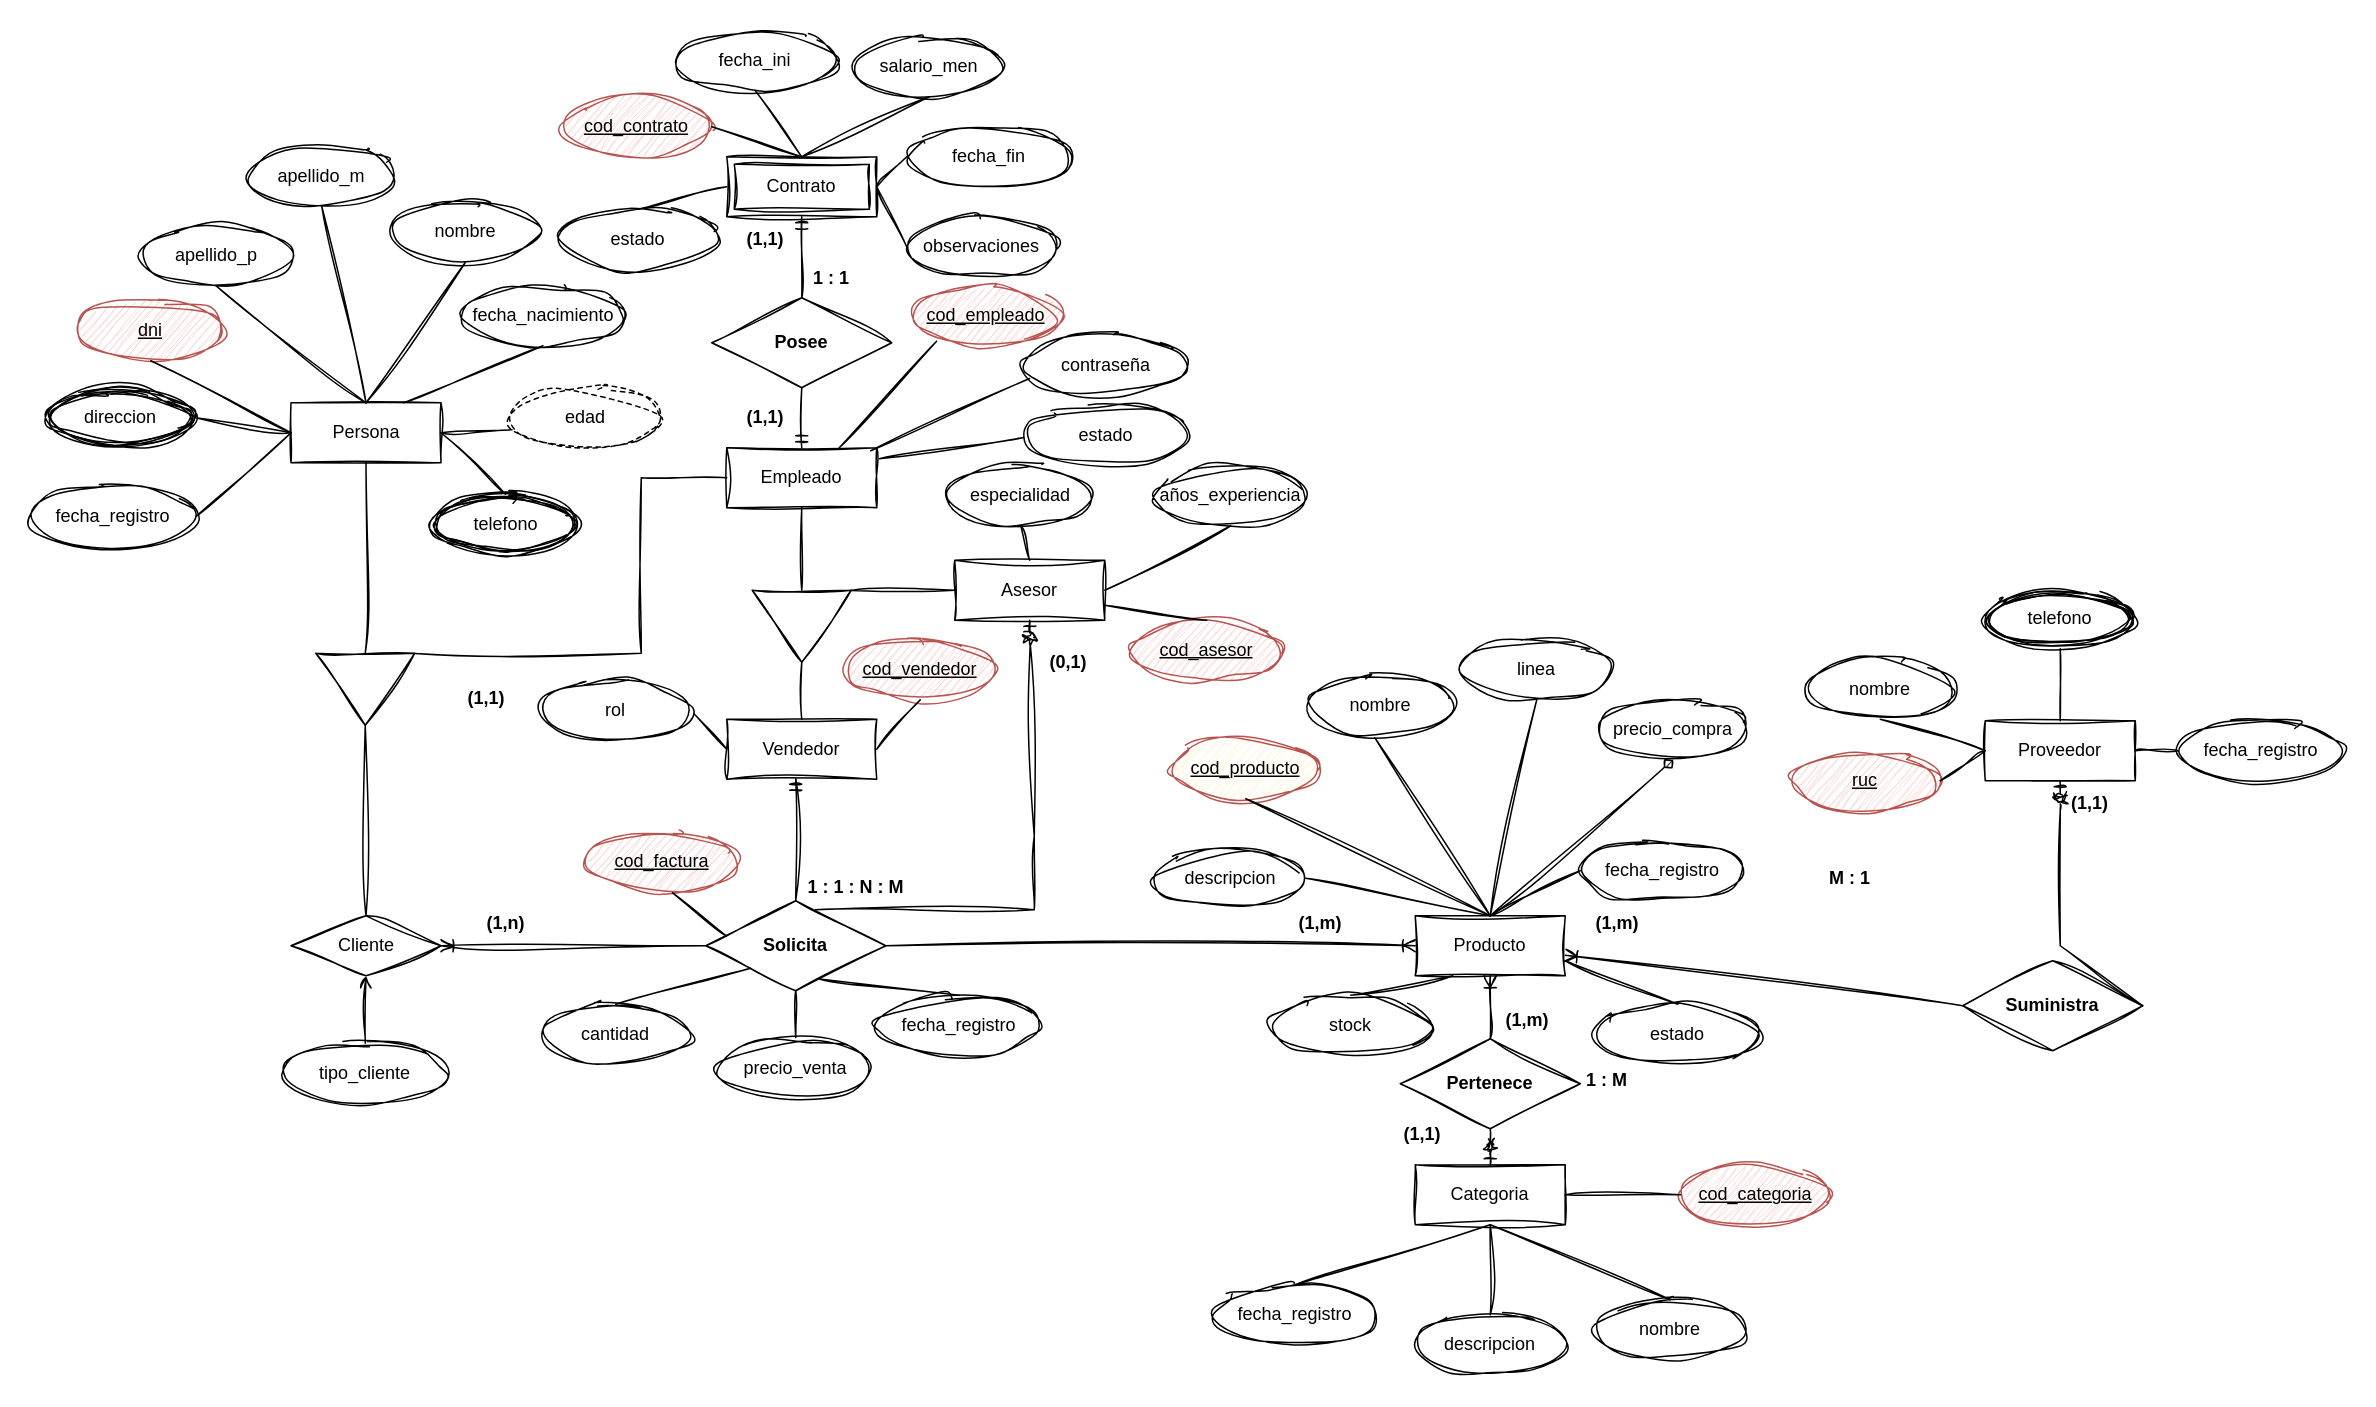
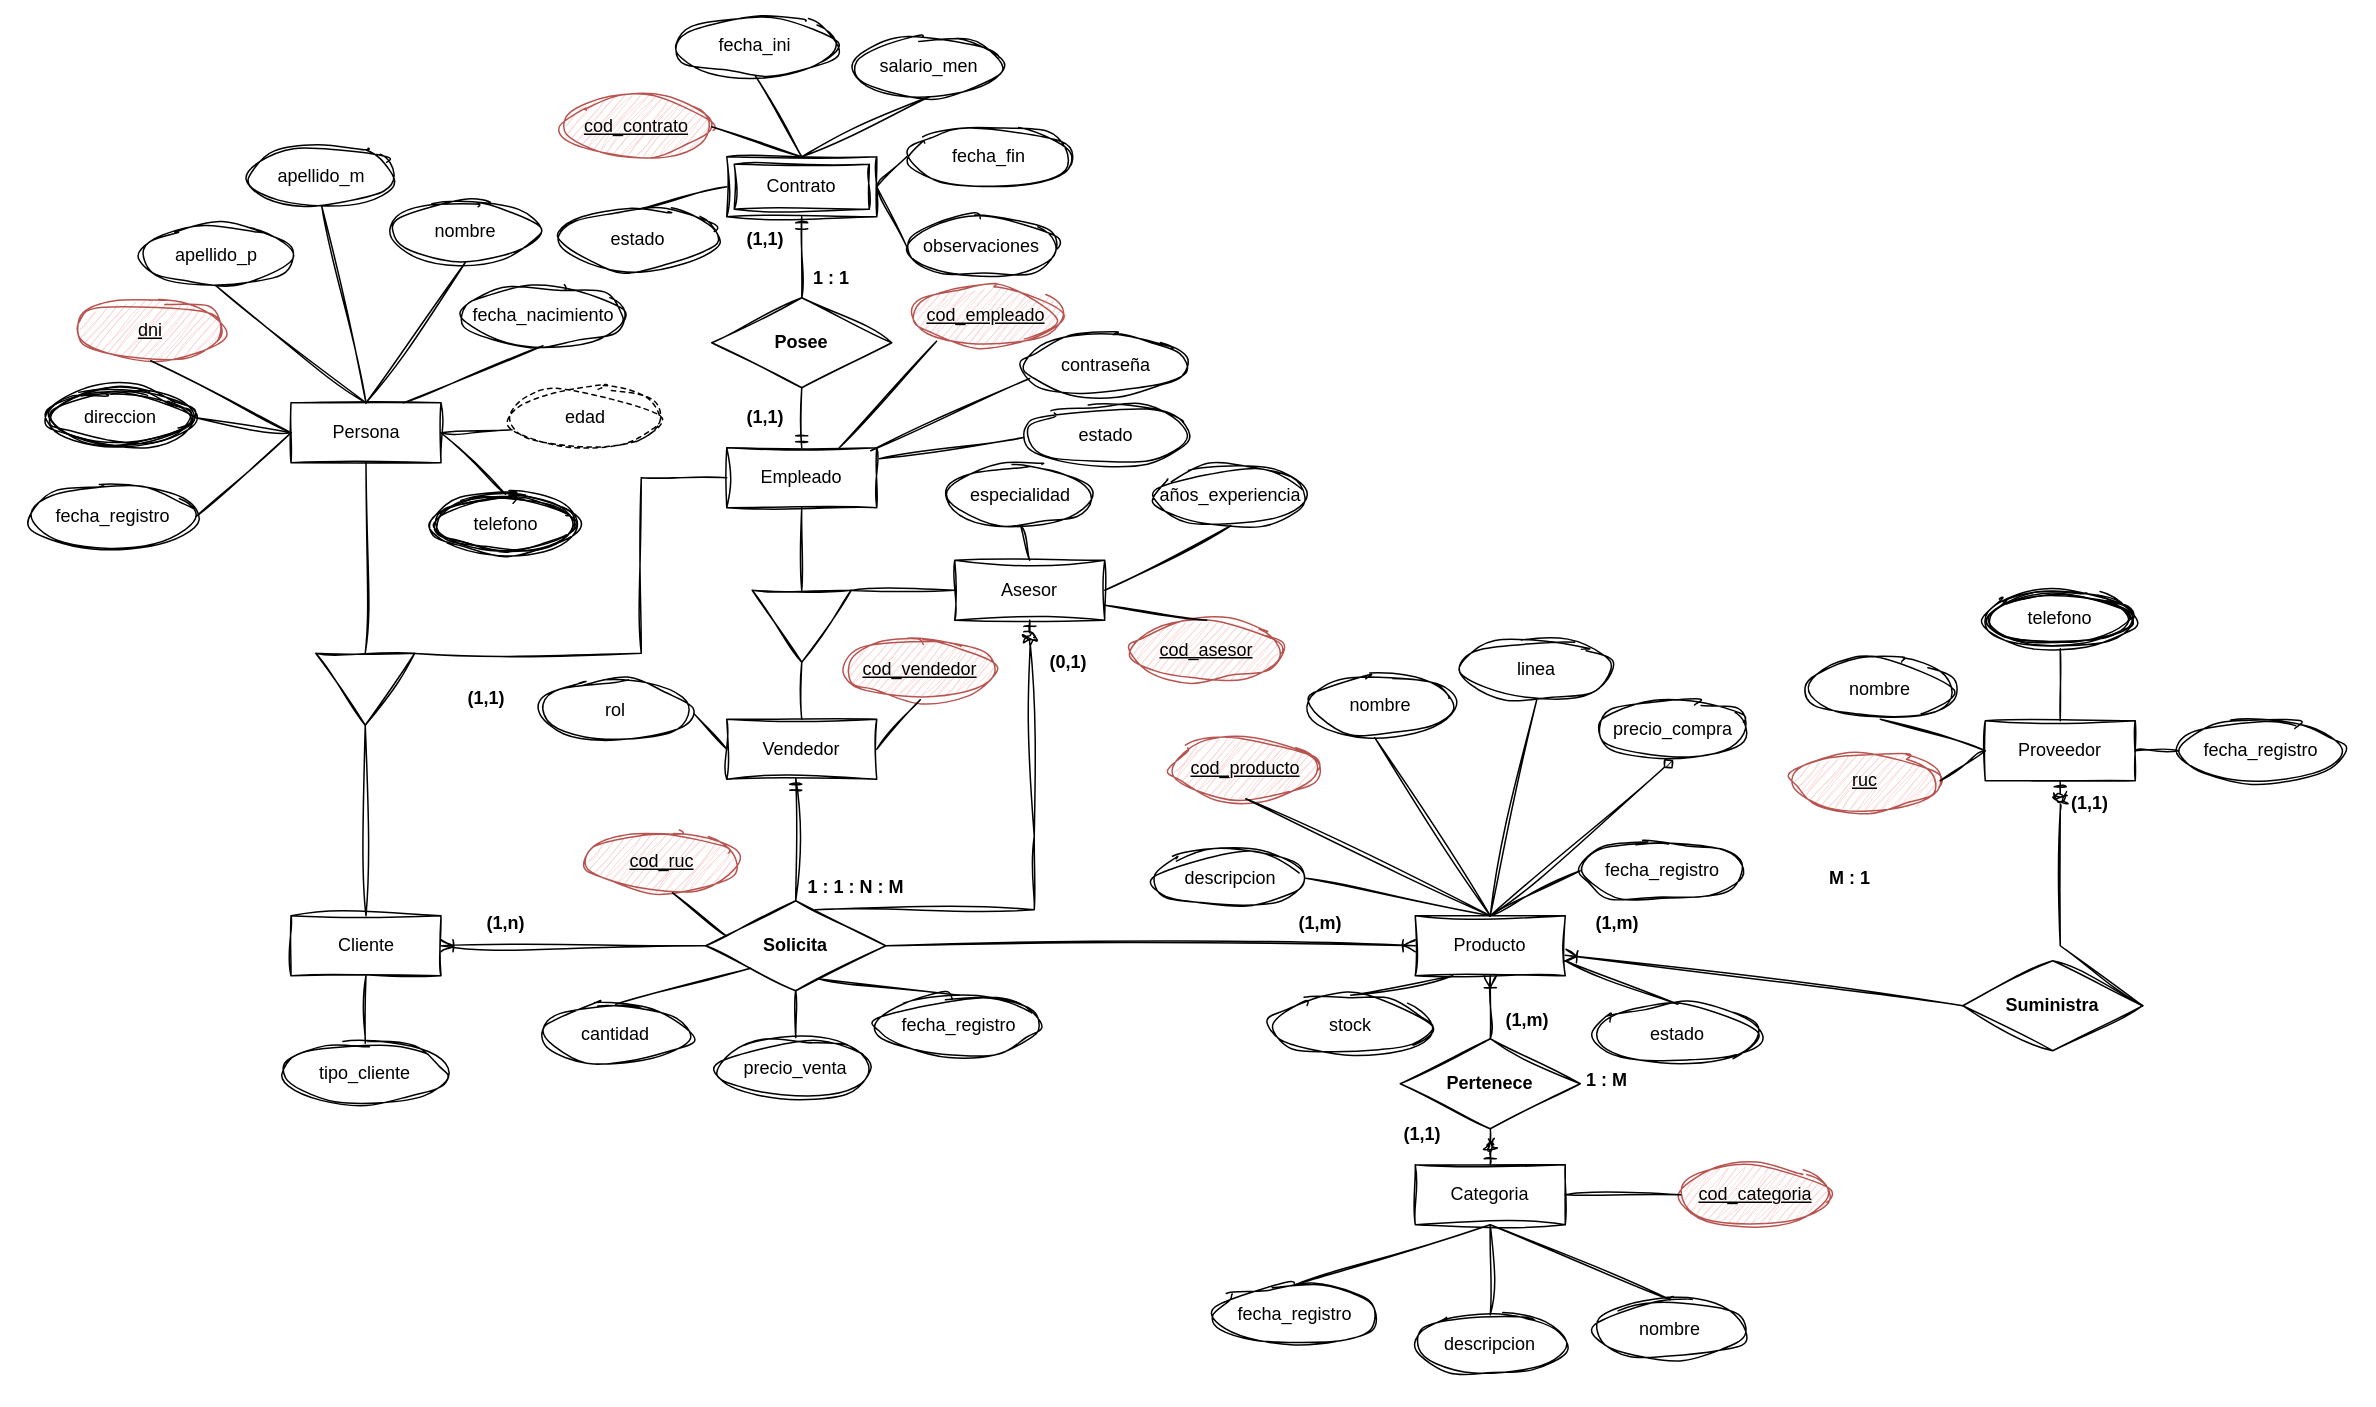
(755, 61) -> (755, 46)
(1246, 769) -> (1246, 769)
(662, 862) -> (662, 862)
(366, 946) -> (366, 946)
(366, 983) -> (366, 983)
